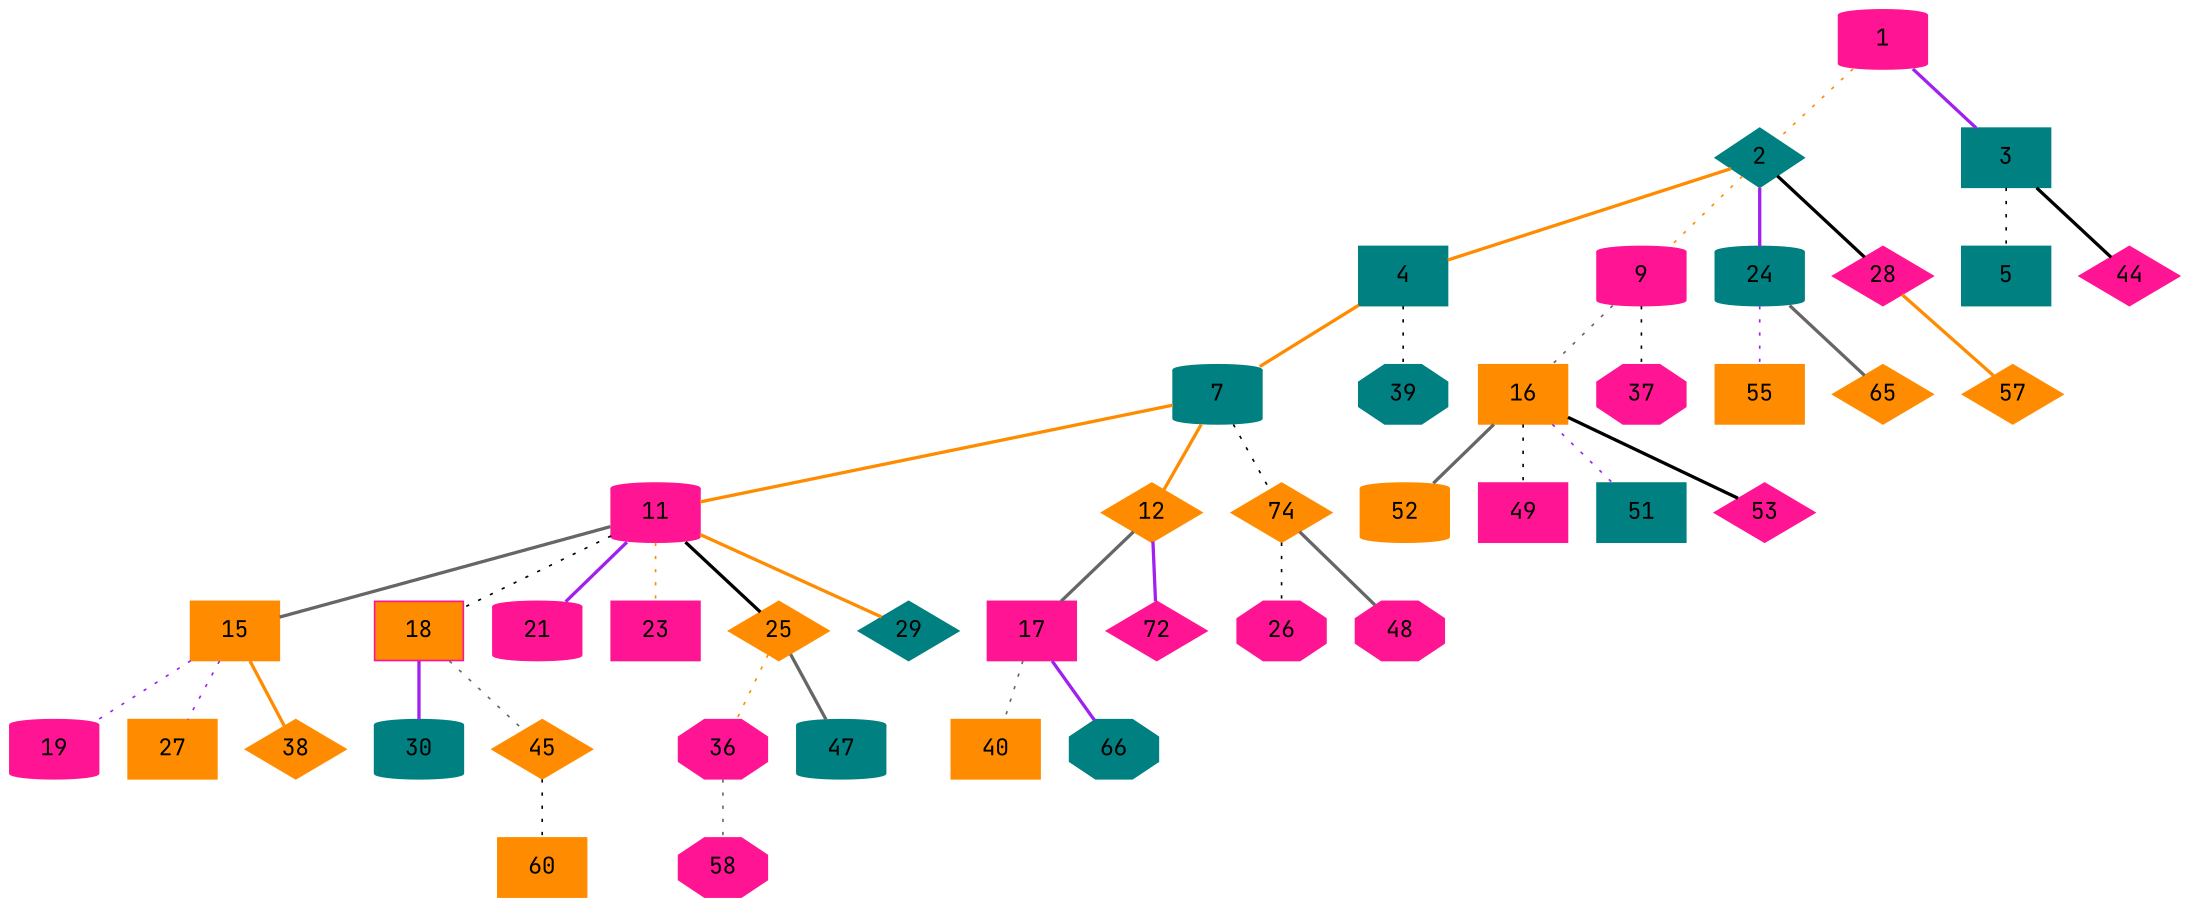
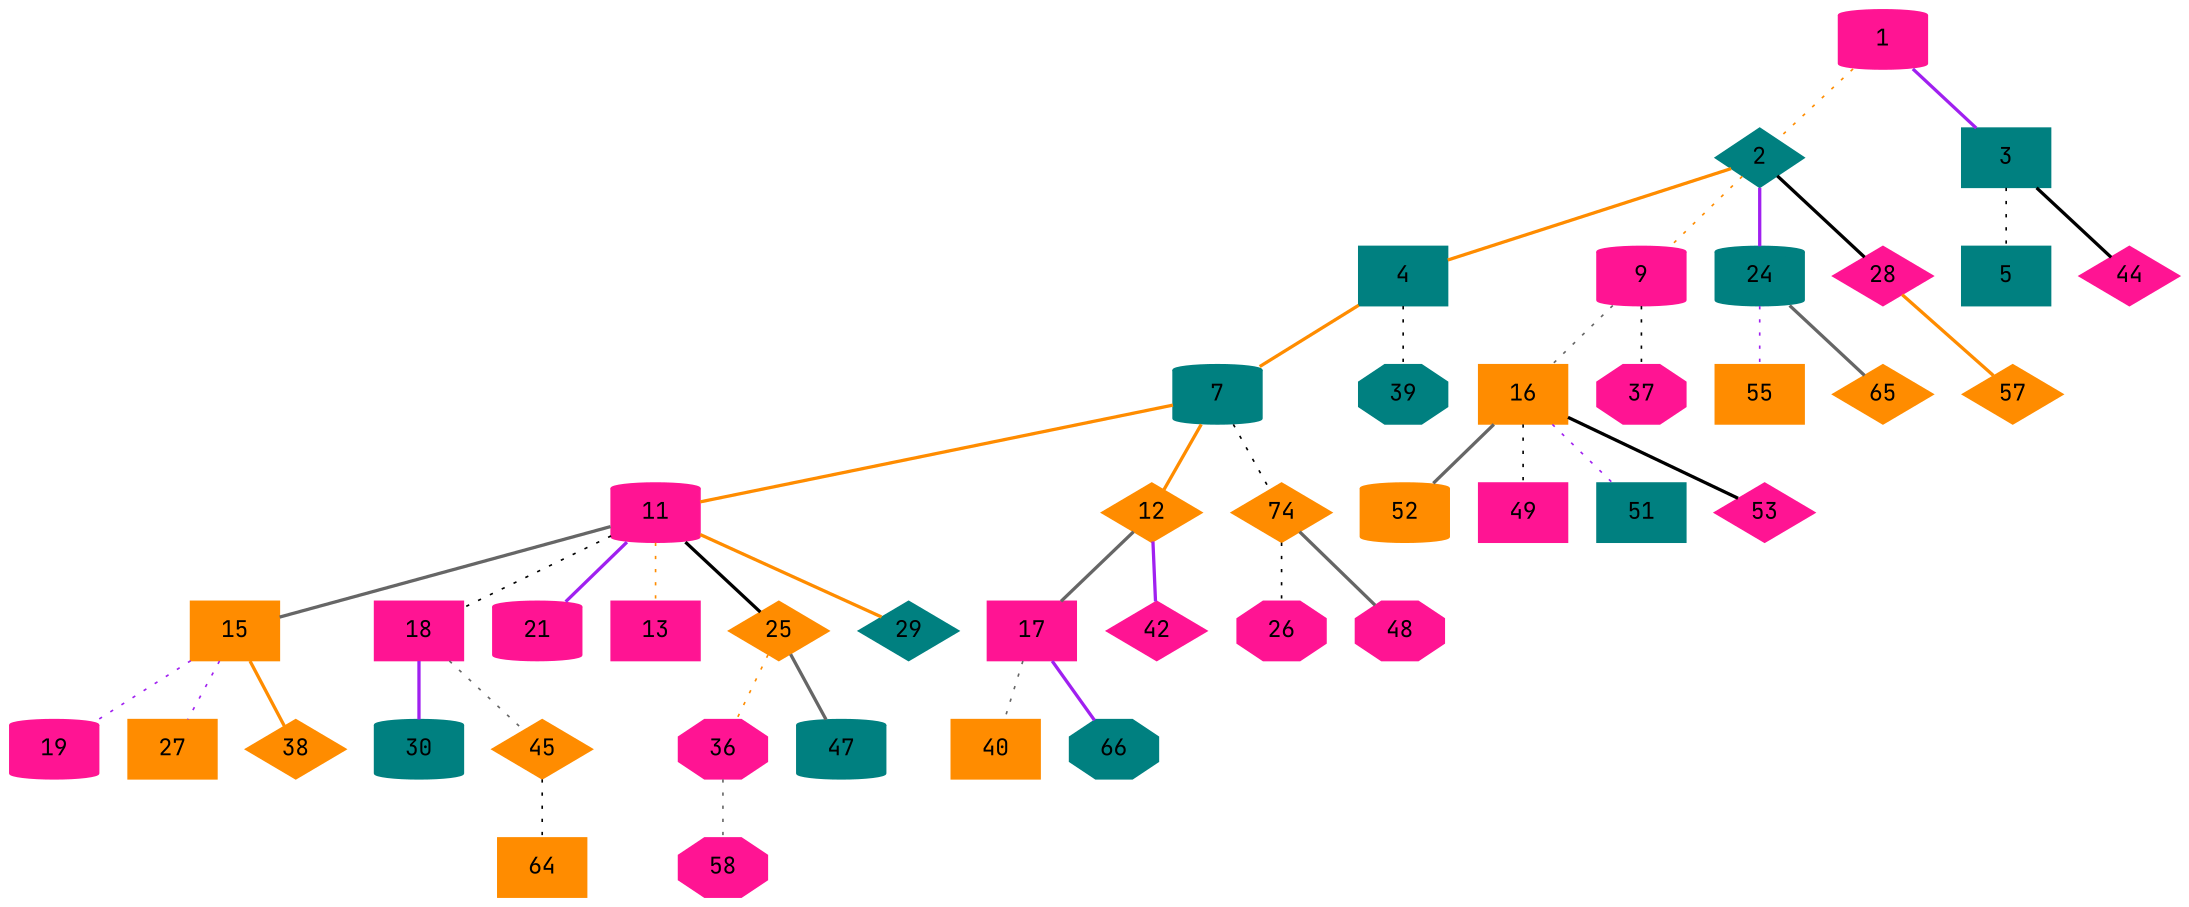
(419, 631) -> (419, 631)
(656, 631) -> (656, 631)
(1157, 631) -> (1157, 631)
(542, 868) -> (542, 868)
